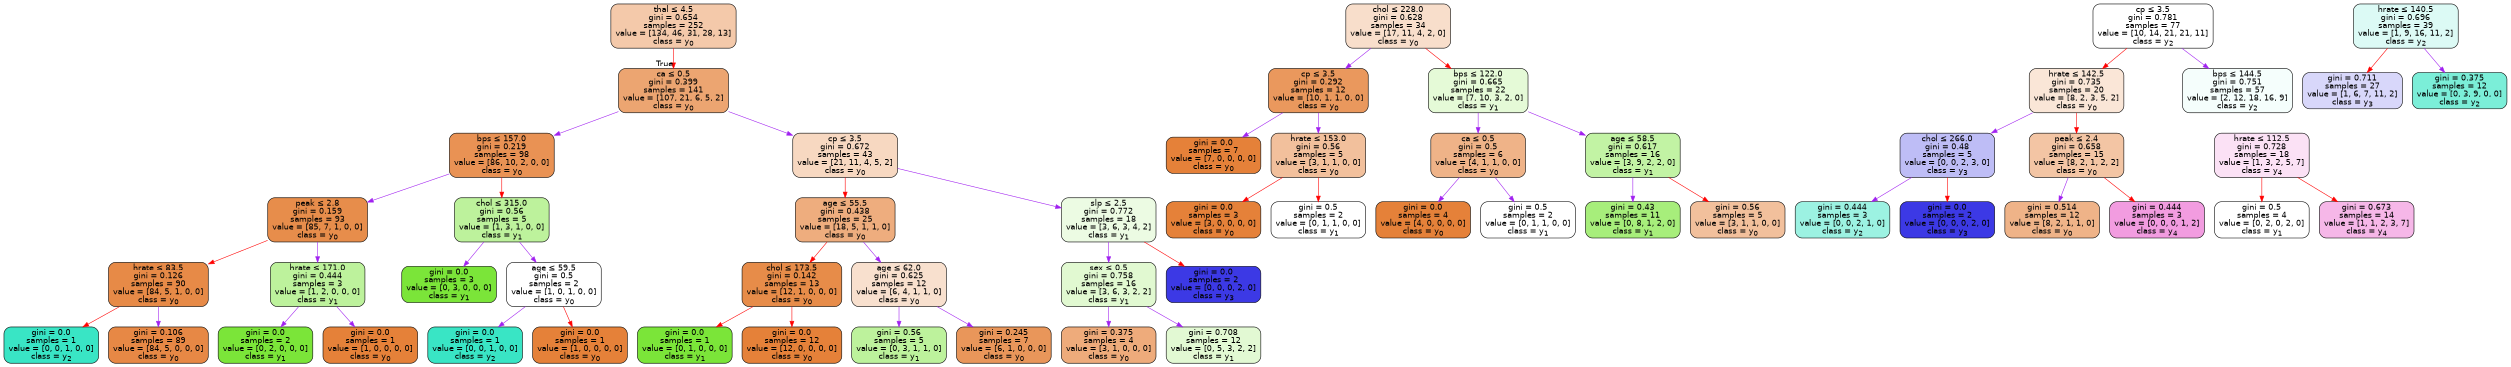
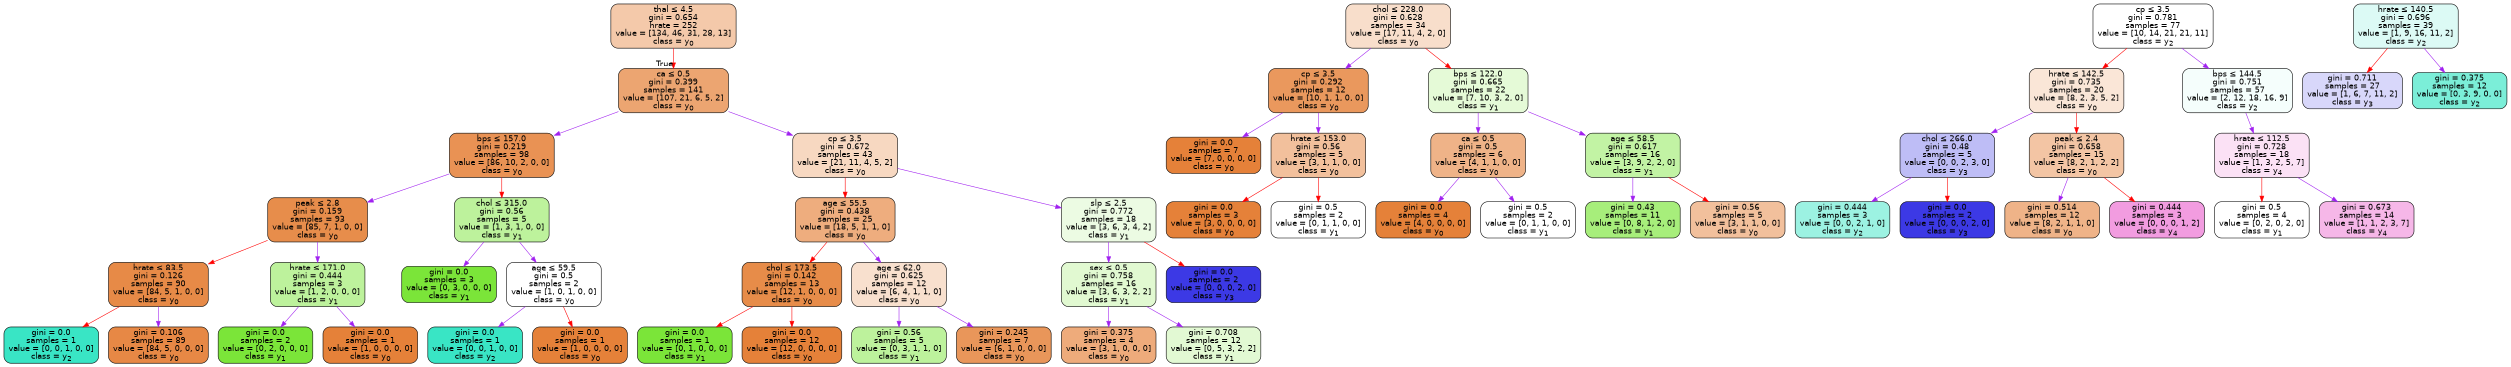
(673, 26) -> (673, 26)
none -> (2249, 120)
(2315, 188) -> (2315, 188)
